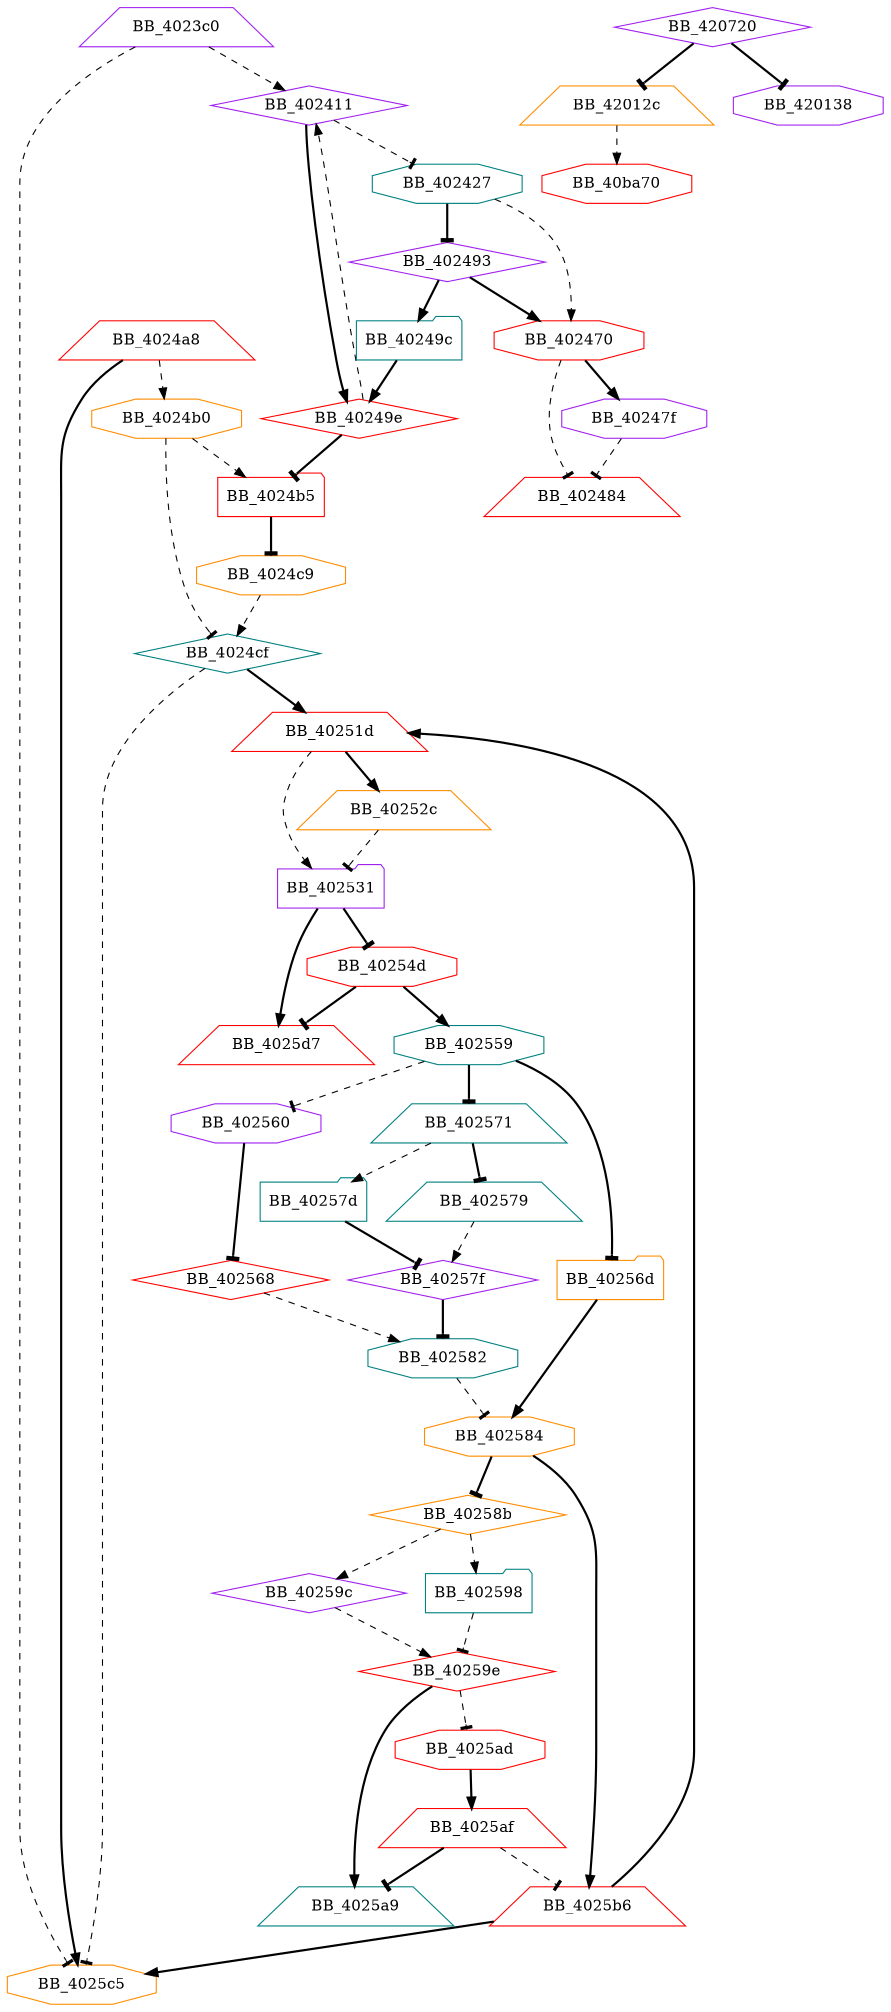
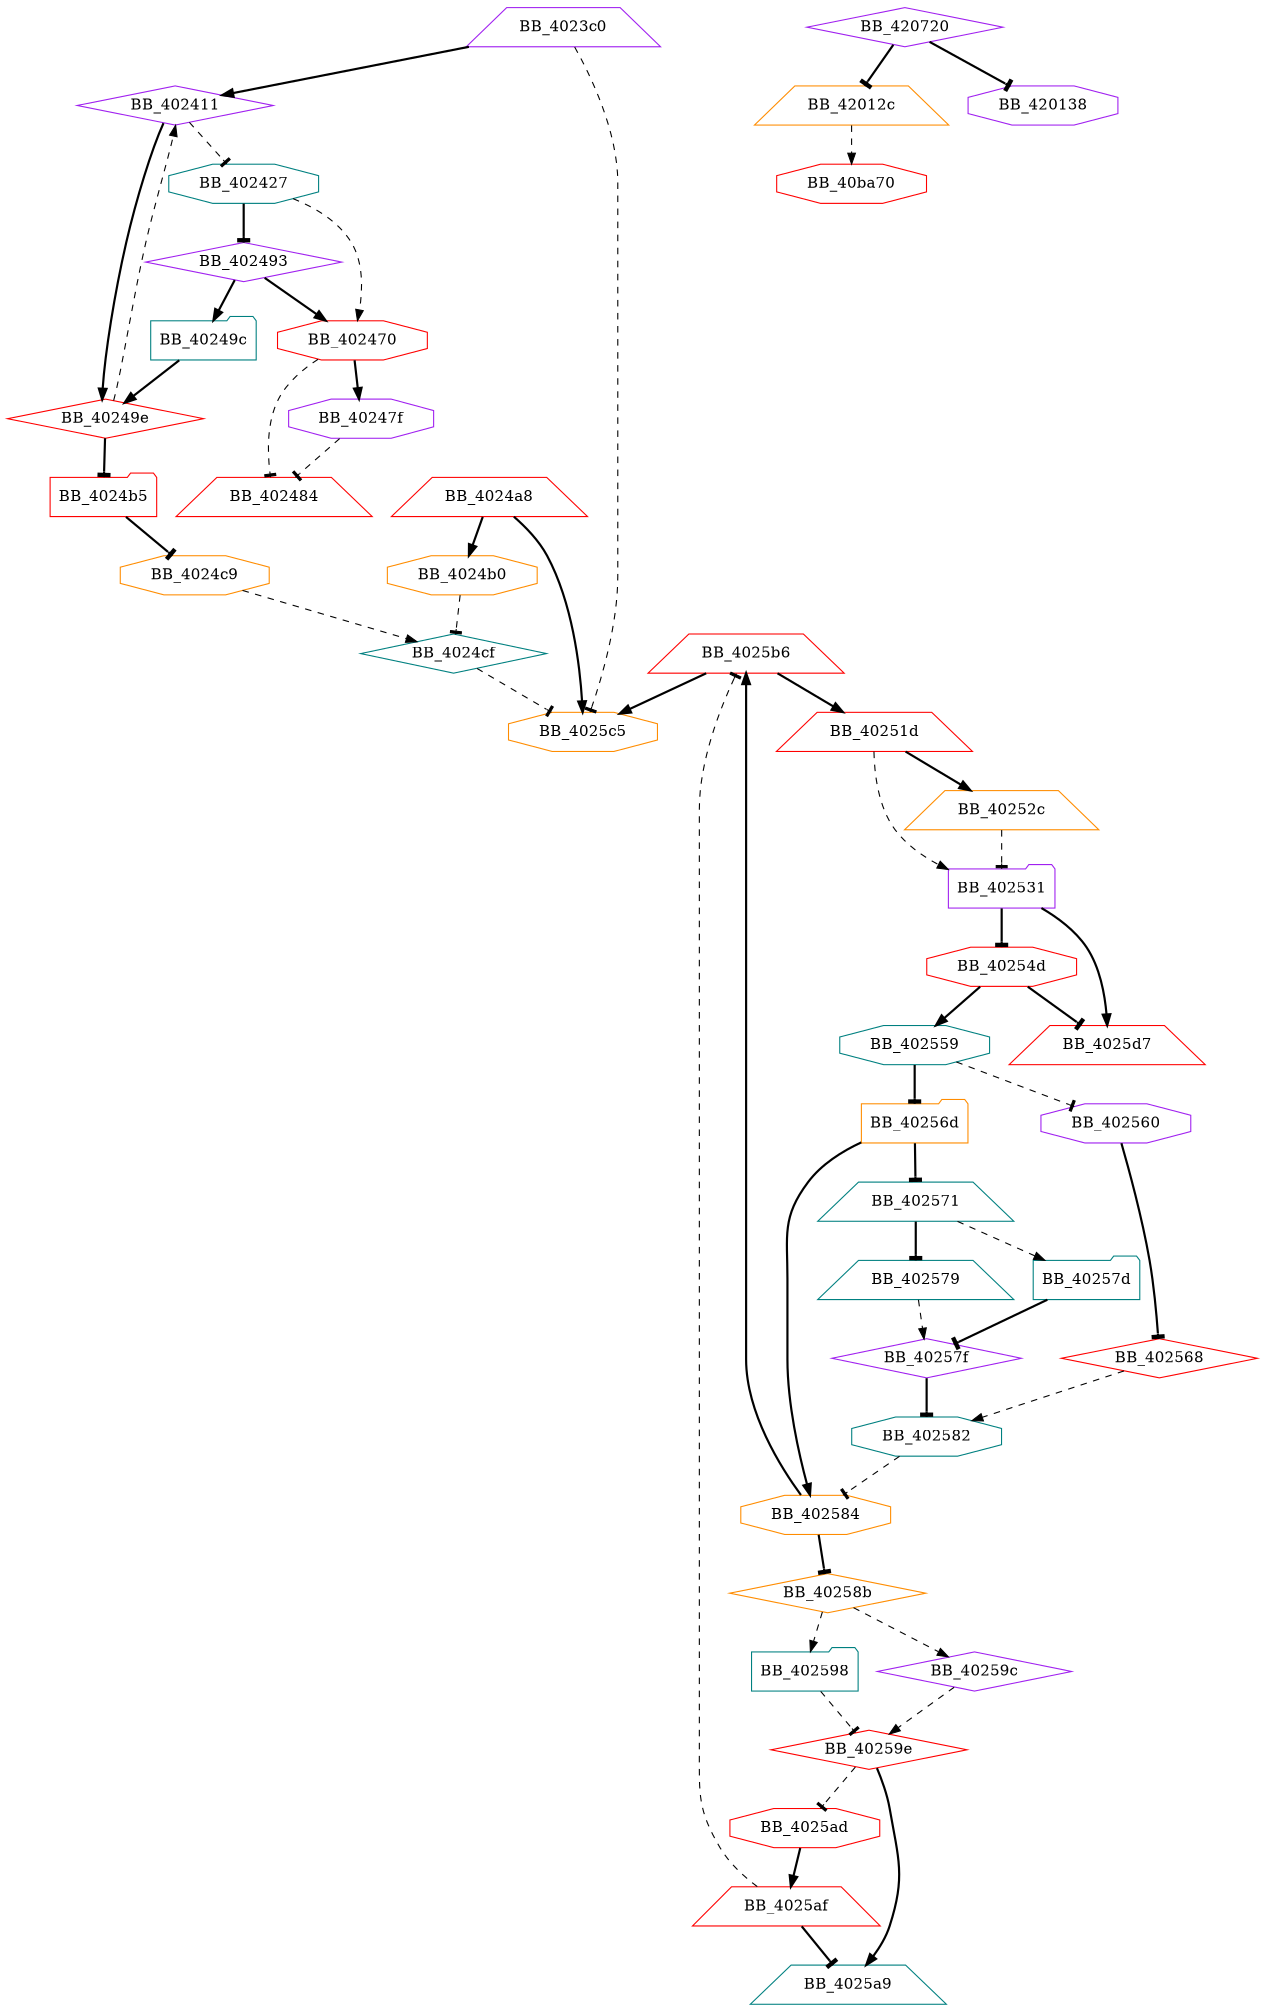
(242, 66) -> (351, 70)
(161, 374) -> (478, 531)
(214, 455) -> none
(271, 687) -> none
(469, 1082) -> (915, 1160)
